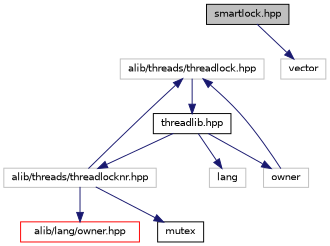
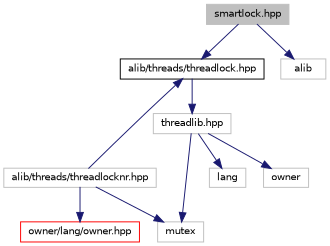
(248, 14) -> (248, 14)
(192, 69) -> (192, 69)
(303, 69) -> (303, 69)
(192, 124) -> (192, 124)
(249, 124) -> (224, 38)
(140, 149) -> (187, 173)
(80, 232) -> (80, 232)
(181, 232) -> (181, 232)
